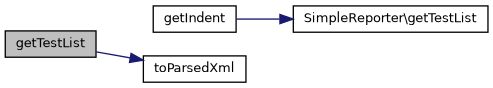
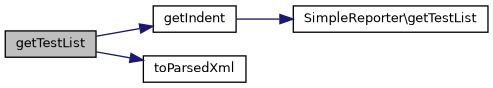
none -> (118, 32)
